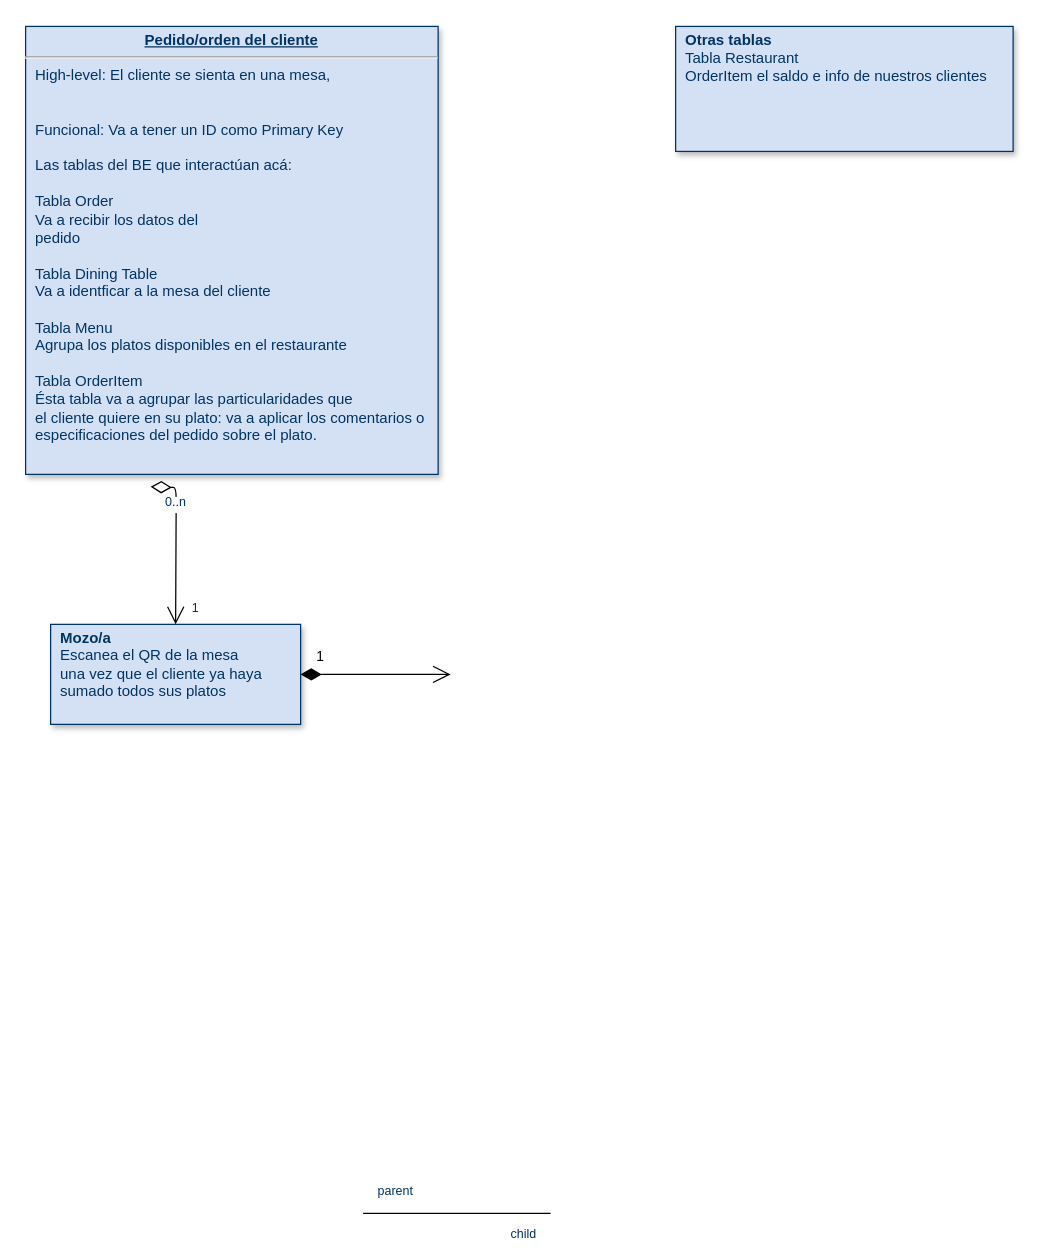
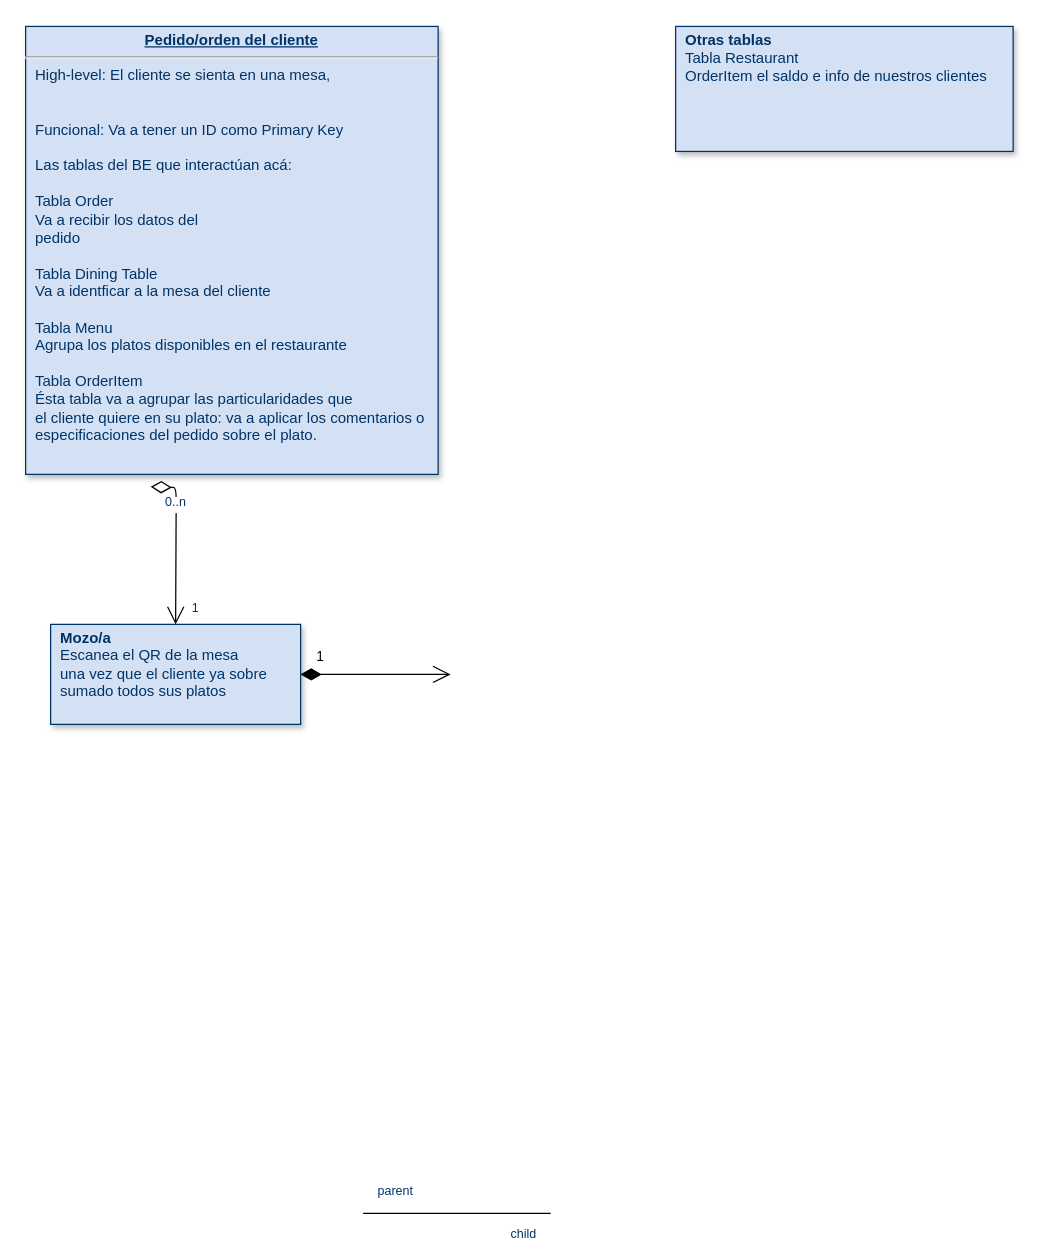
(159, 660) -> (163, 660)
